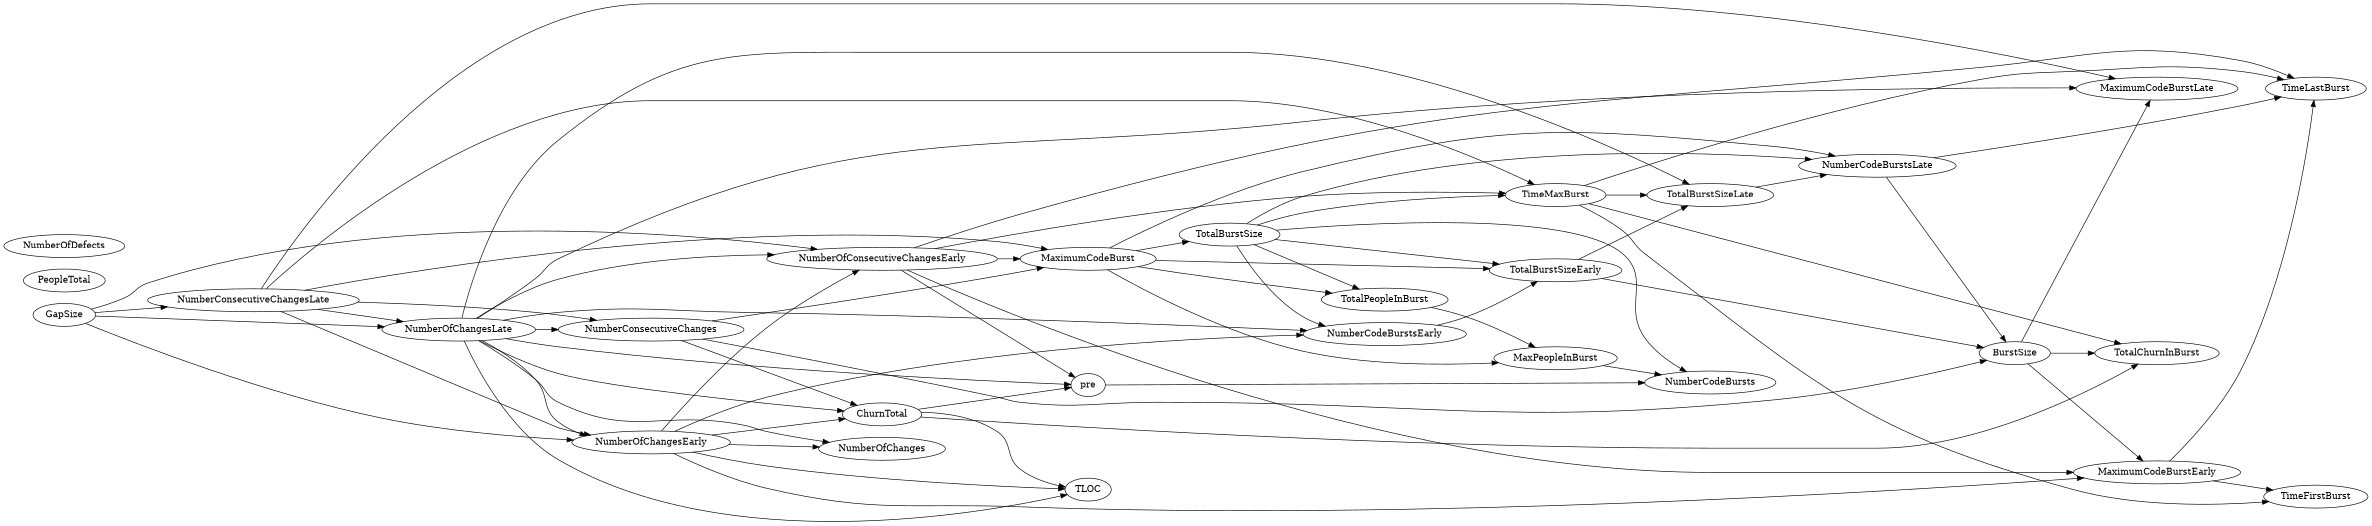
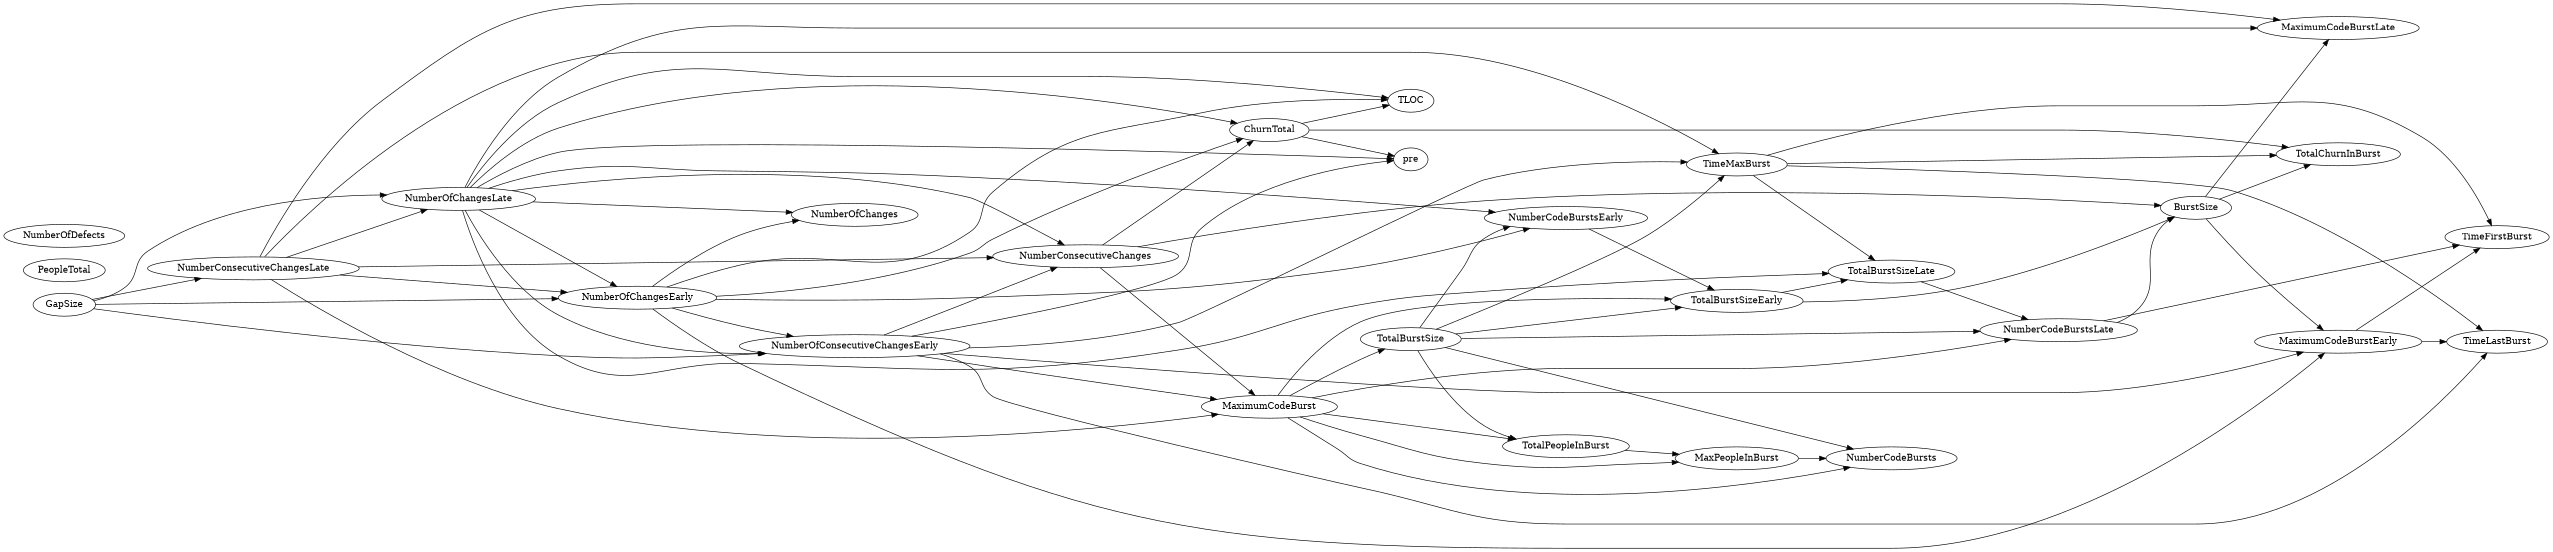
(2105, 131) -> (2278, 284)
none -> (968, 302)
(1372, 384) -> (1559, 494)
